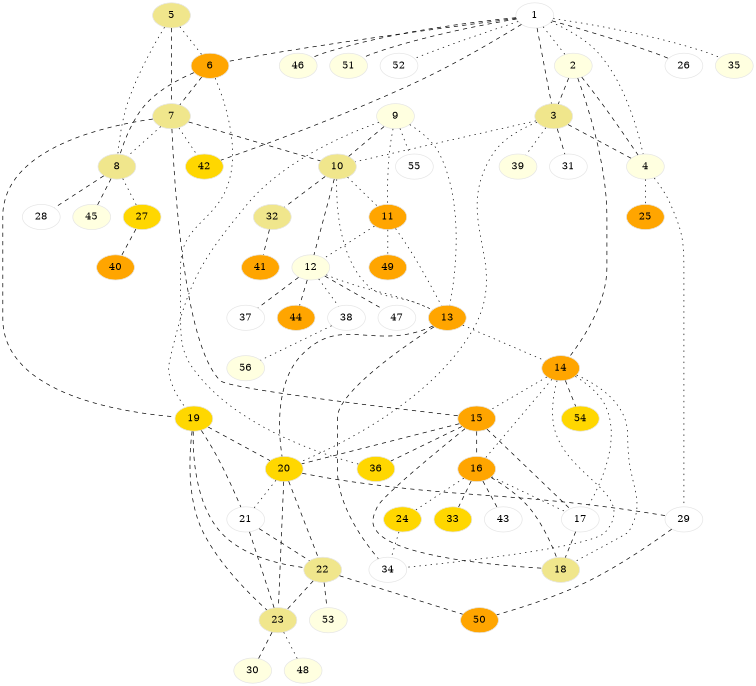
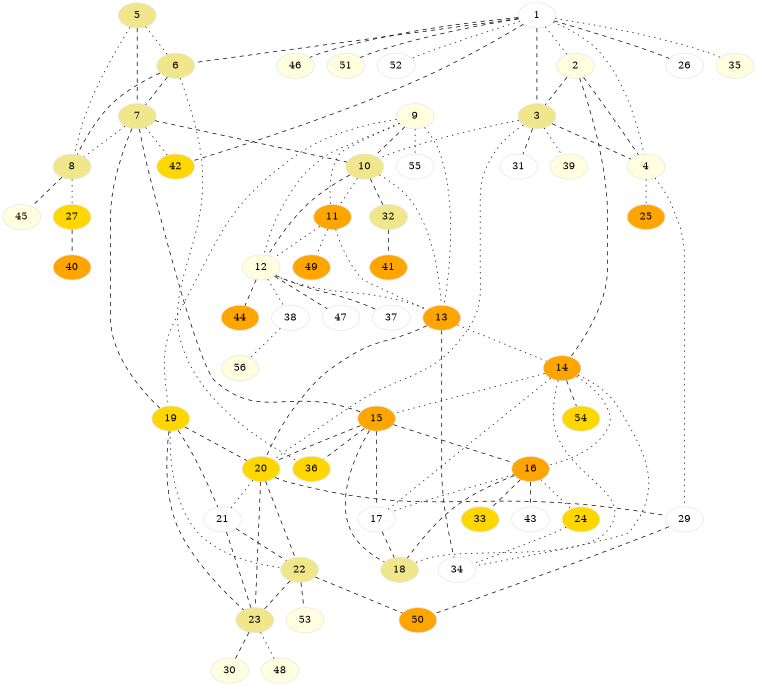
(210, 66) -> (176, 66)
none -> (311, 168)
(41, 217) -> none
(216, 526) -> (193, 526)
